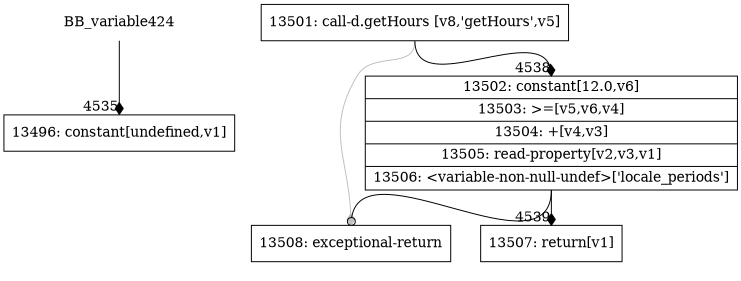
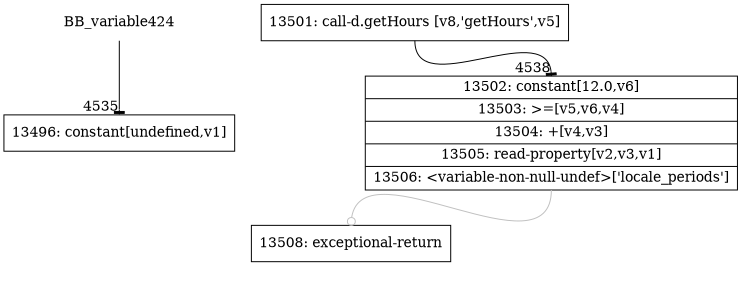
(481, 59) -> (481, 59)
(119, 75) -> (119, 75)
(344, 107) -> none
(455, 209) -> (455, 209)
(551, 244) -> none
